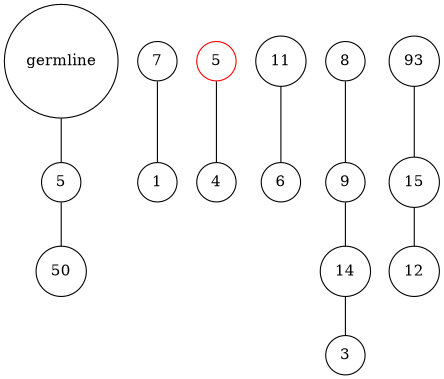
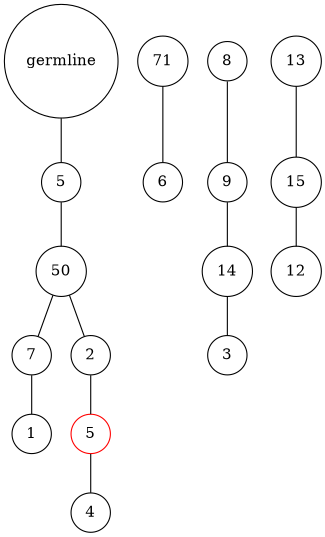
(281, 61) -> (163, 61)
(414, 61) -> (296, 61)
none -> (46, 316)
none -> (91, 355)
